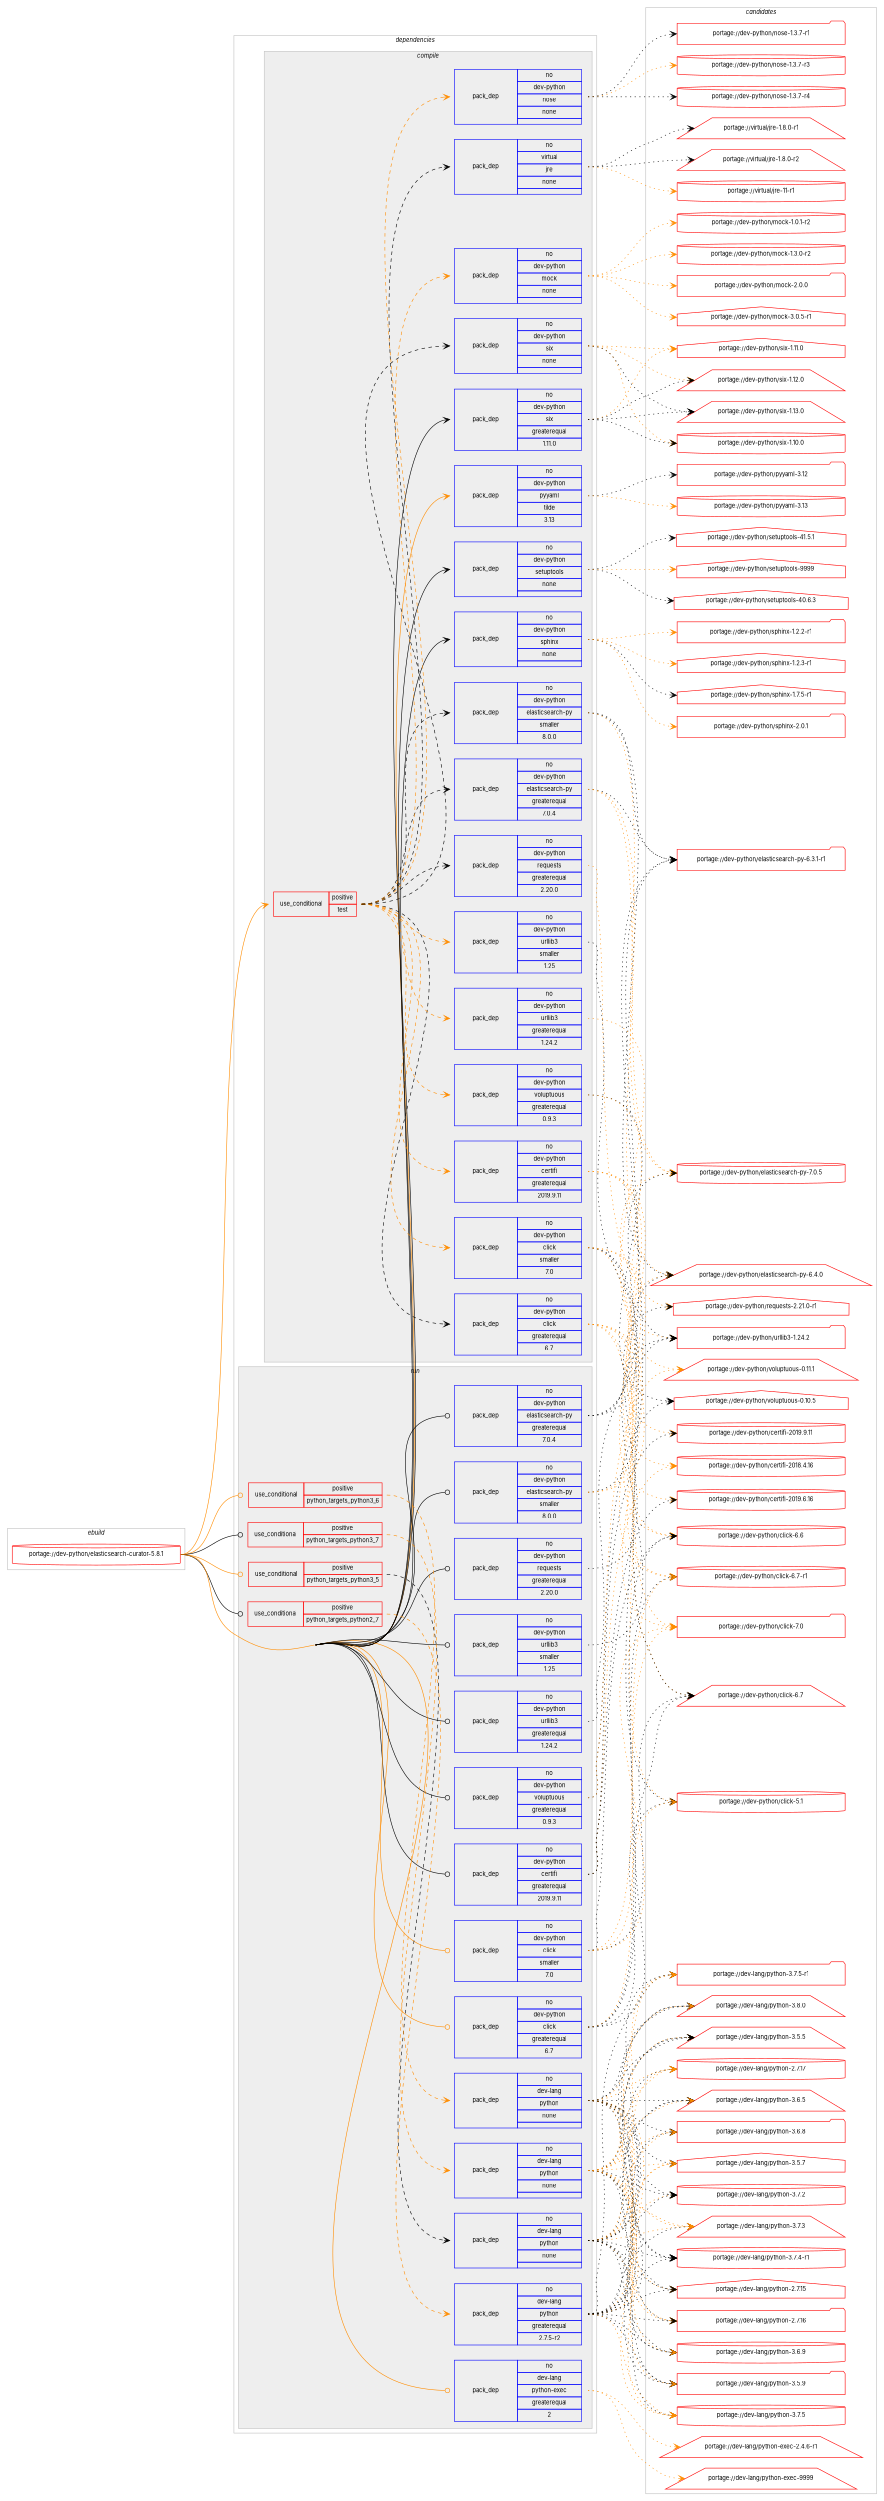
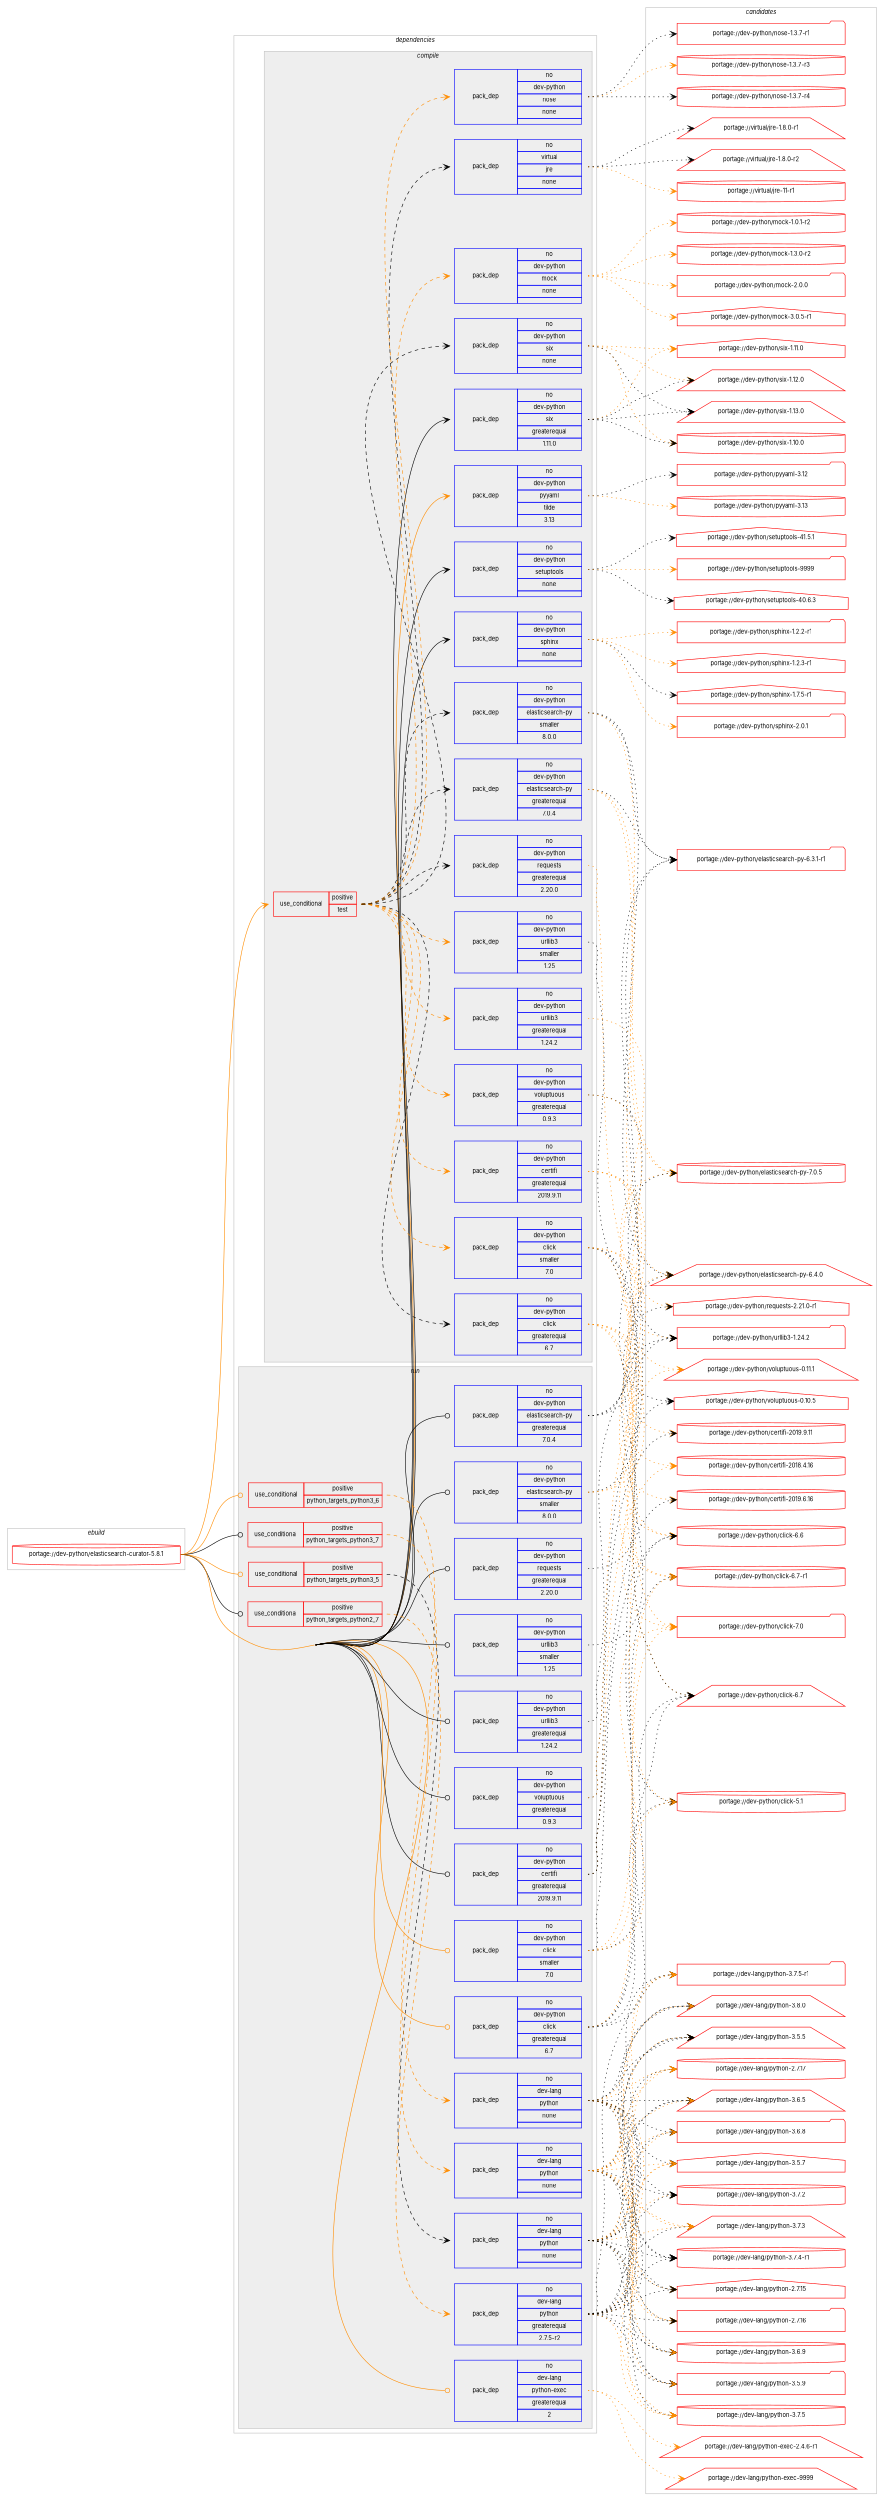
(761, 569) -> (761, 569)
